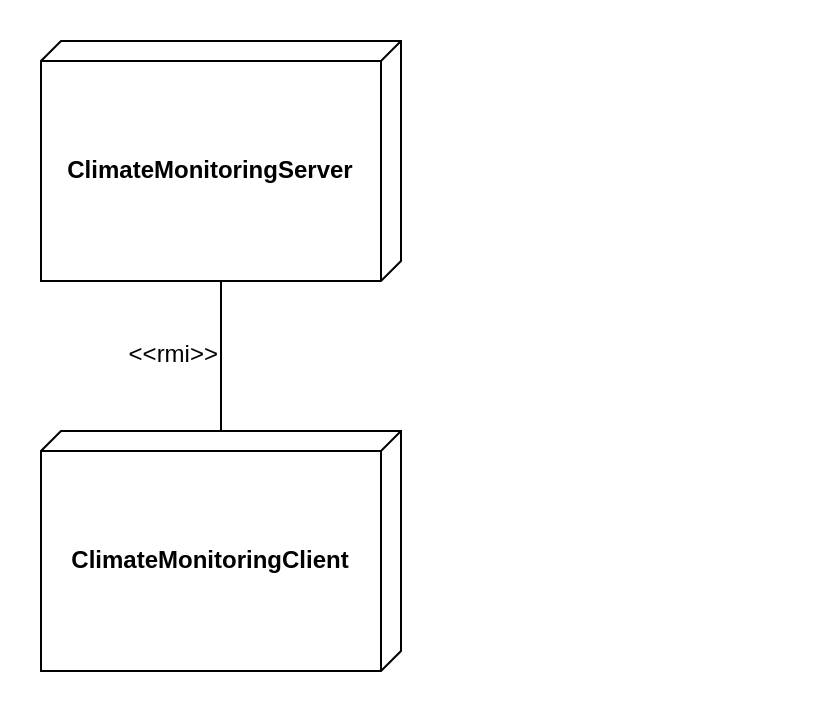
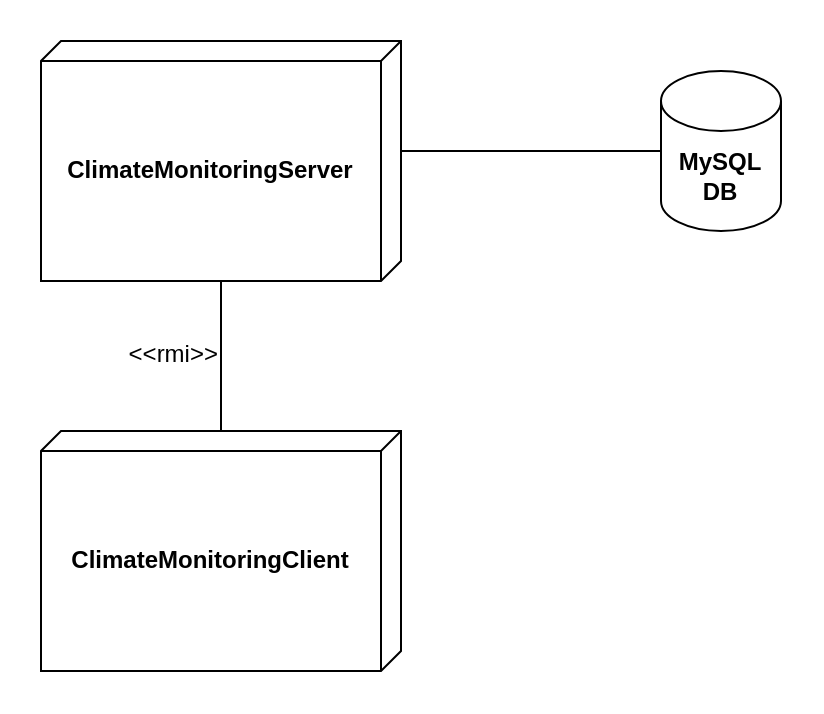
none -> (531, 151)
none -> (721, 151)
